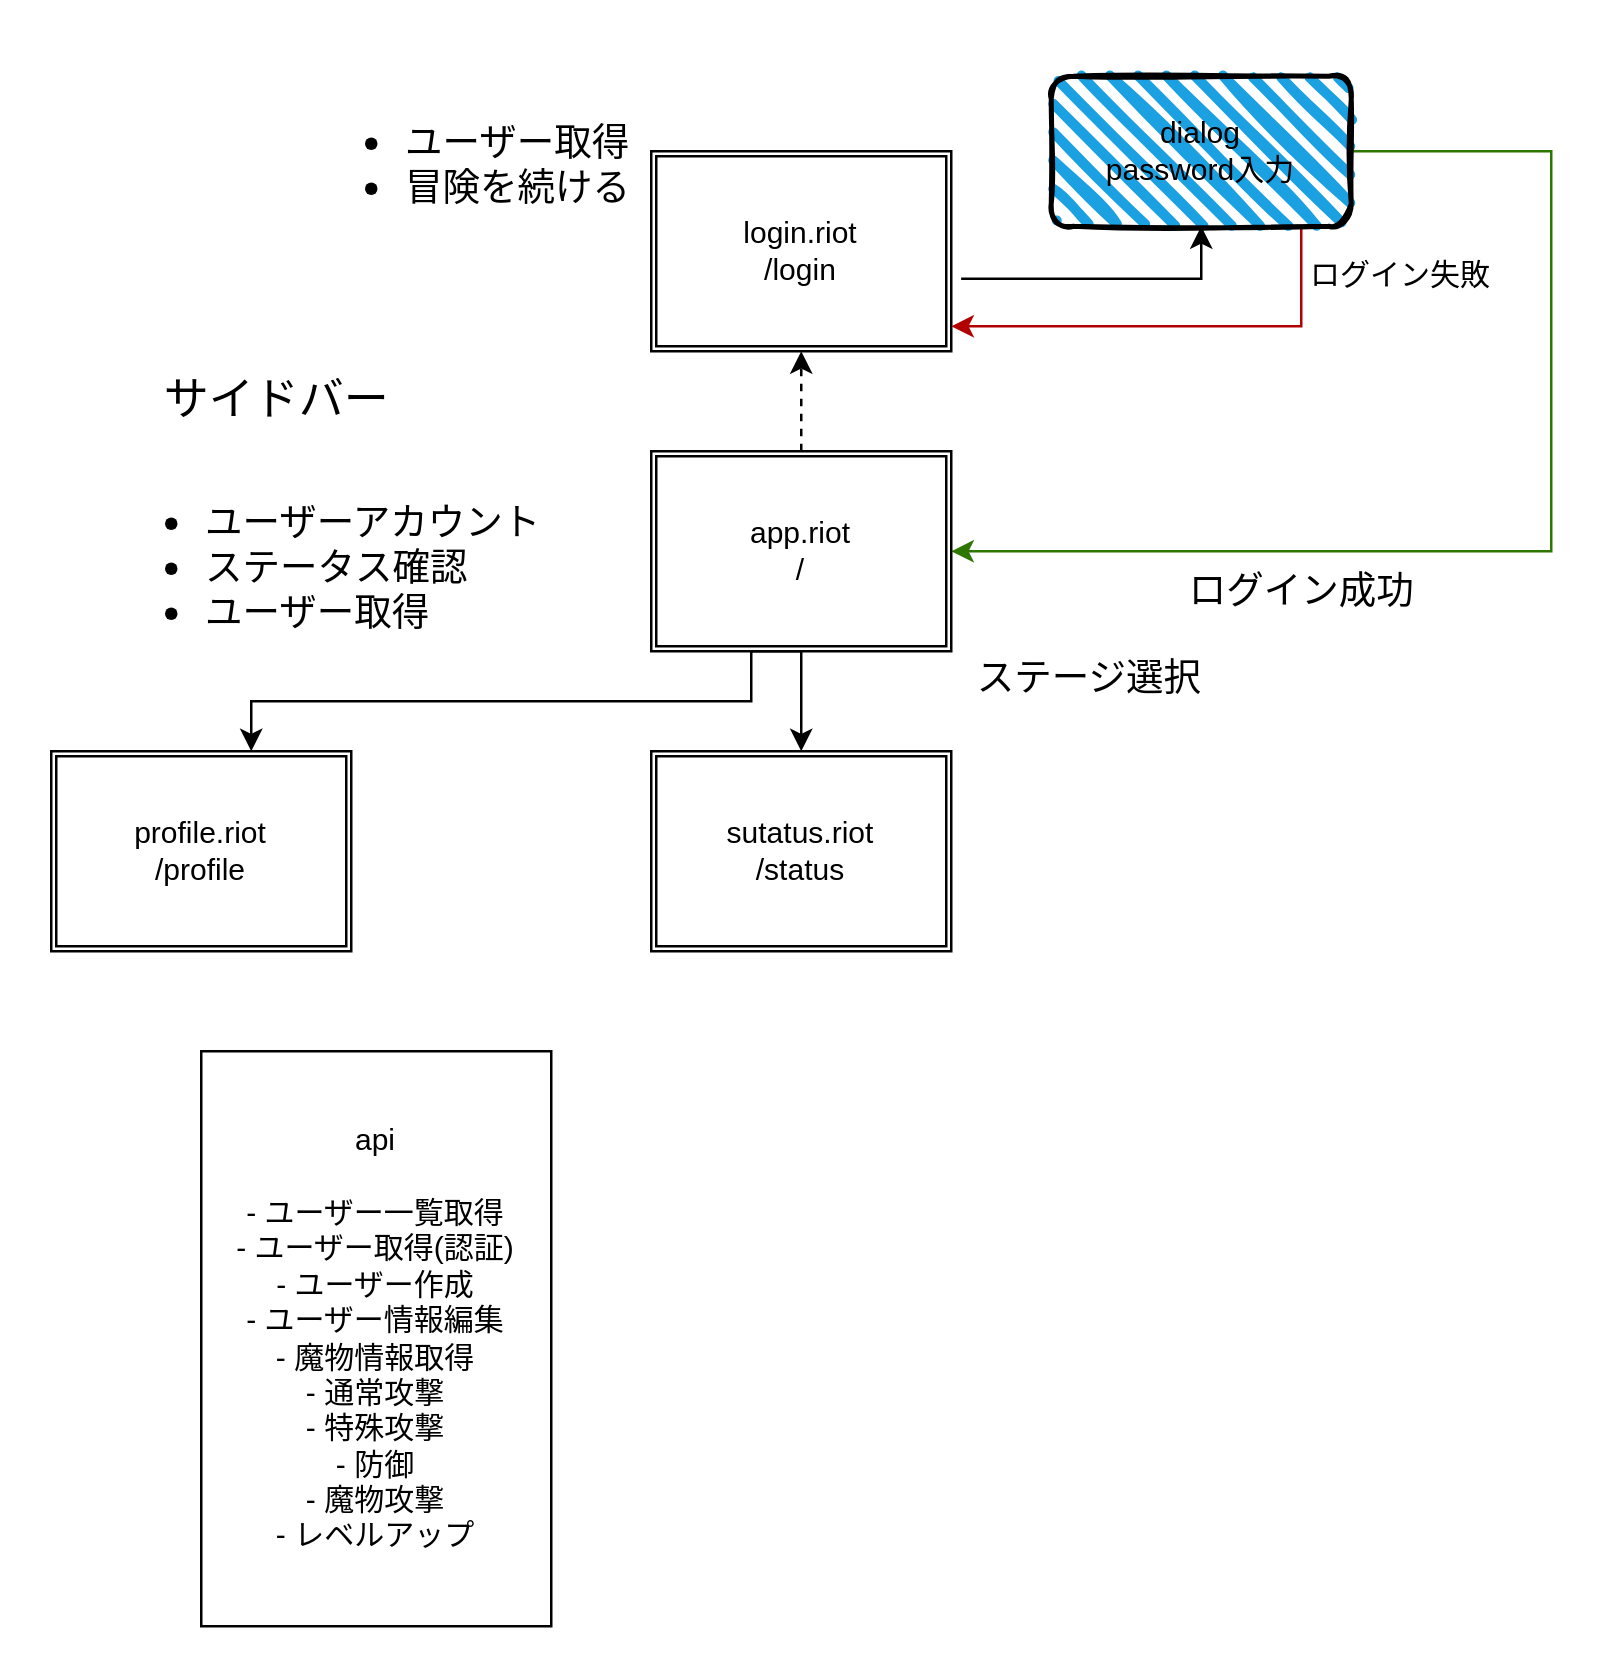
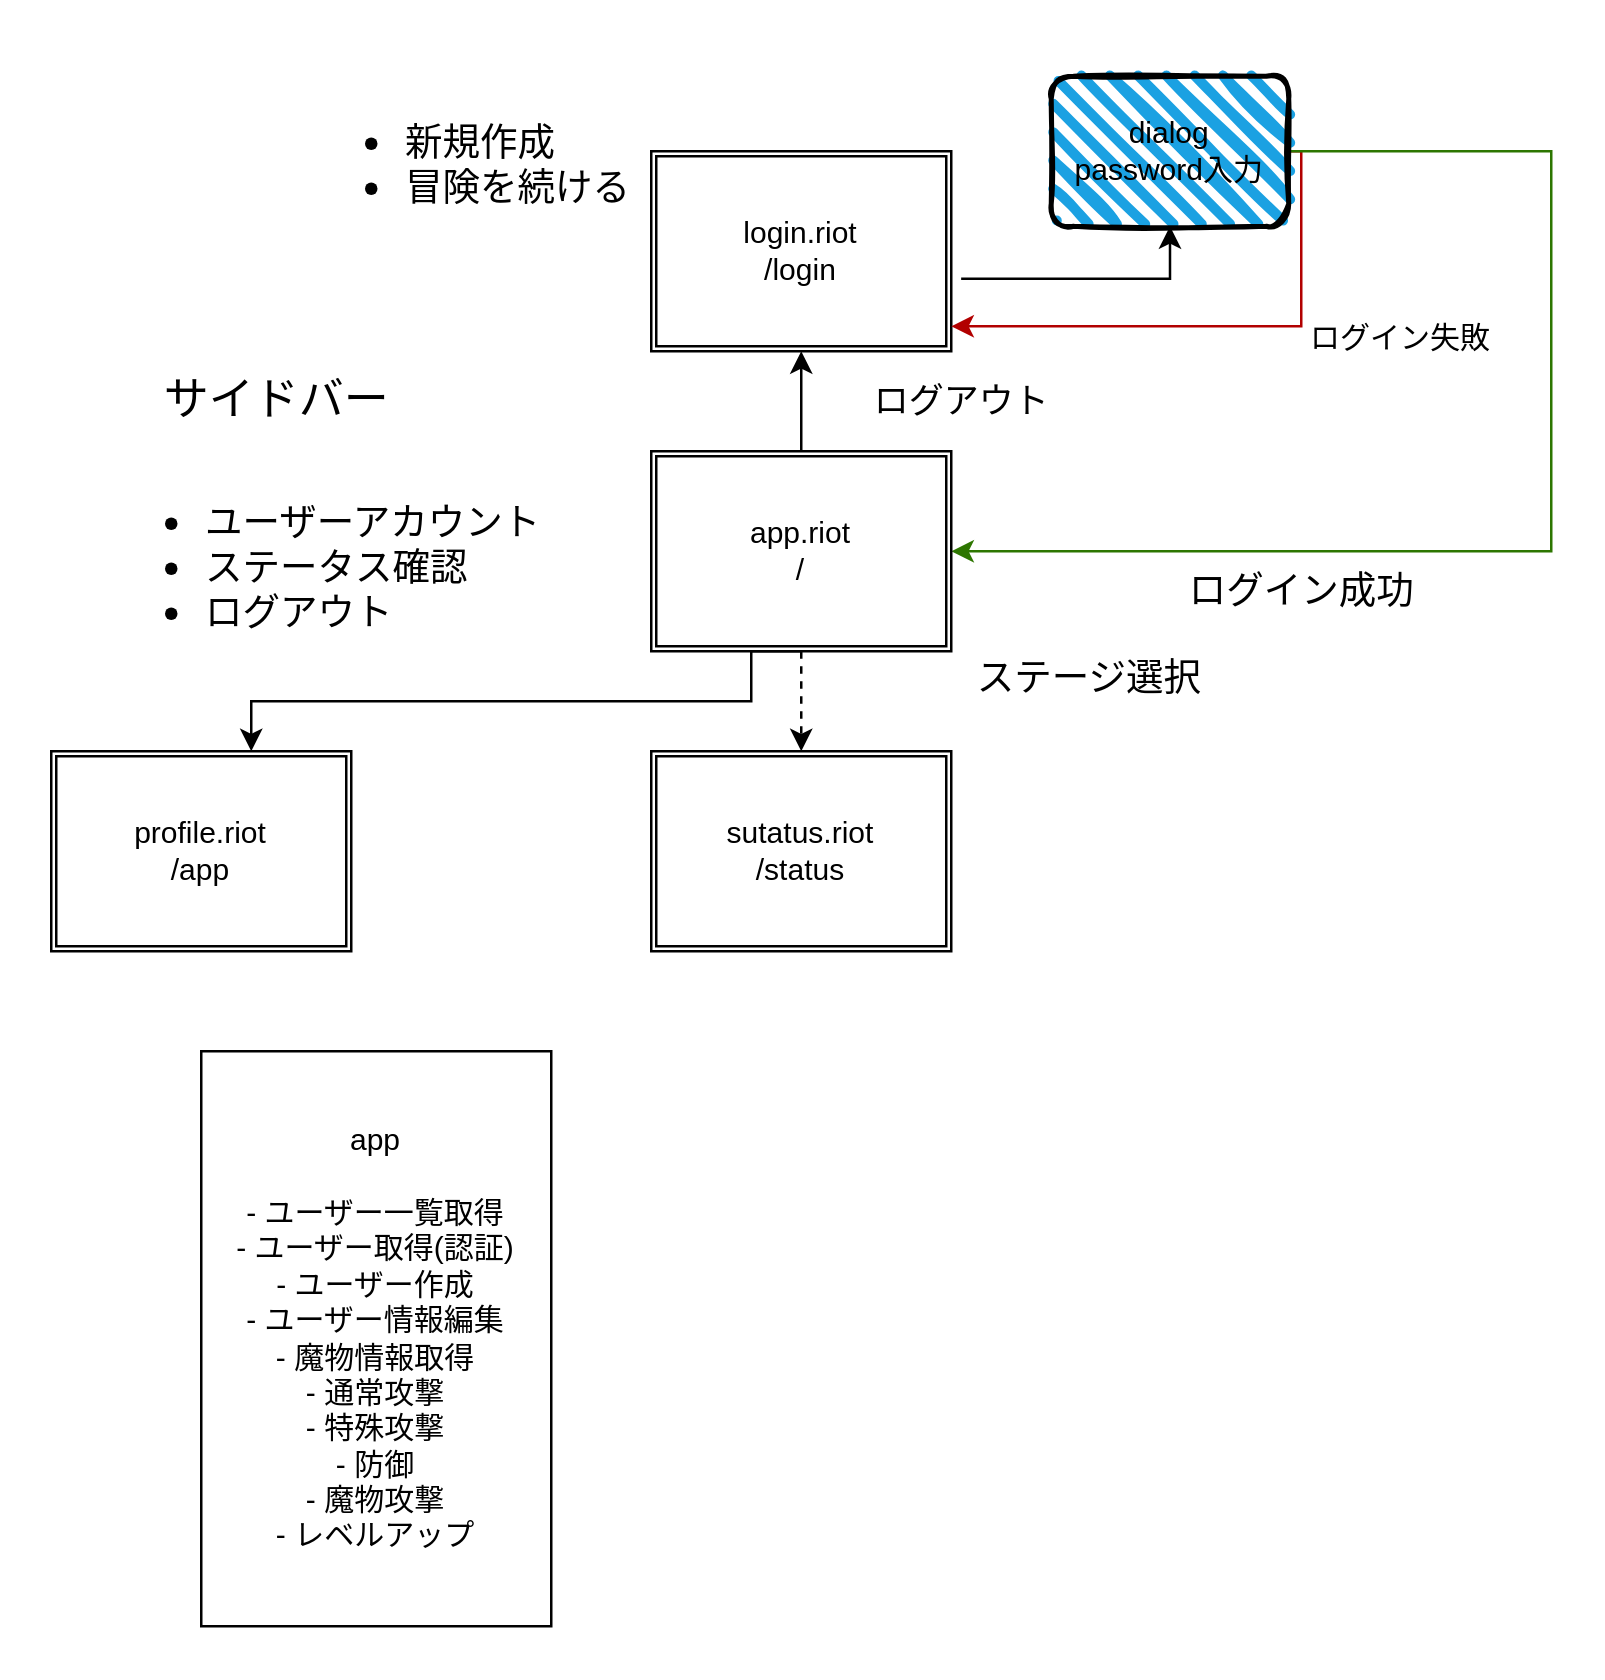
(1201, 151) -> (1170, 151)
(419, 164) -> (419, 164)
(1401, 276) -> (1401, 339)
none -> (961, 401)
(801, 410) -> (801, 410)
(275, 589) -> (275, 589)
(801, 692) -> (801, 692)
(201, 851) -> (201, 851)
(376, 1339) -> (376, 1339)
